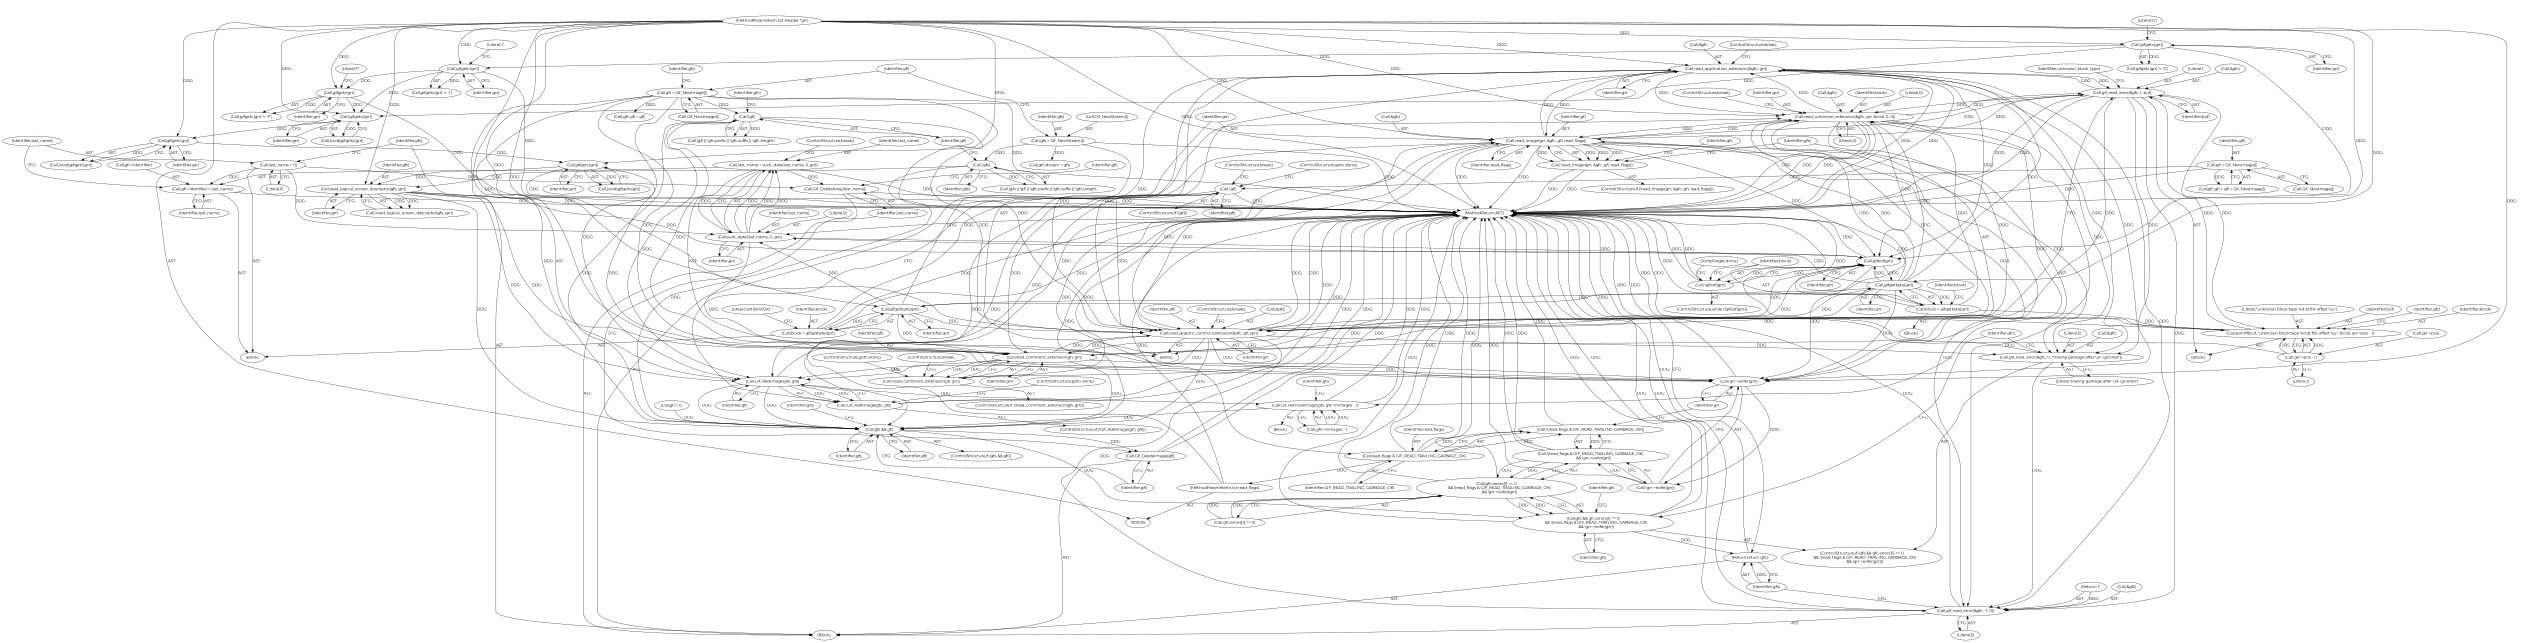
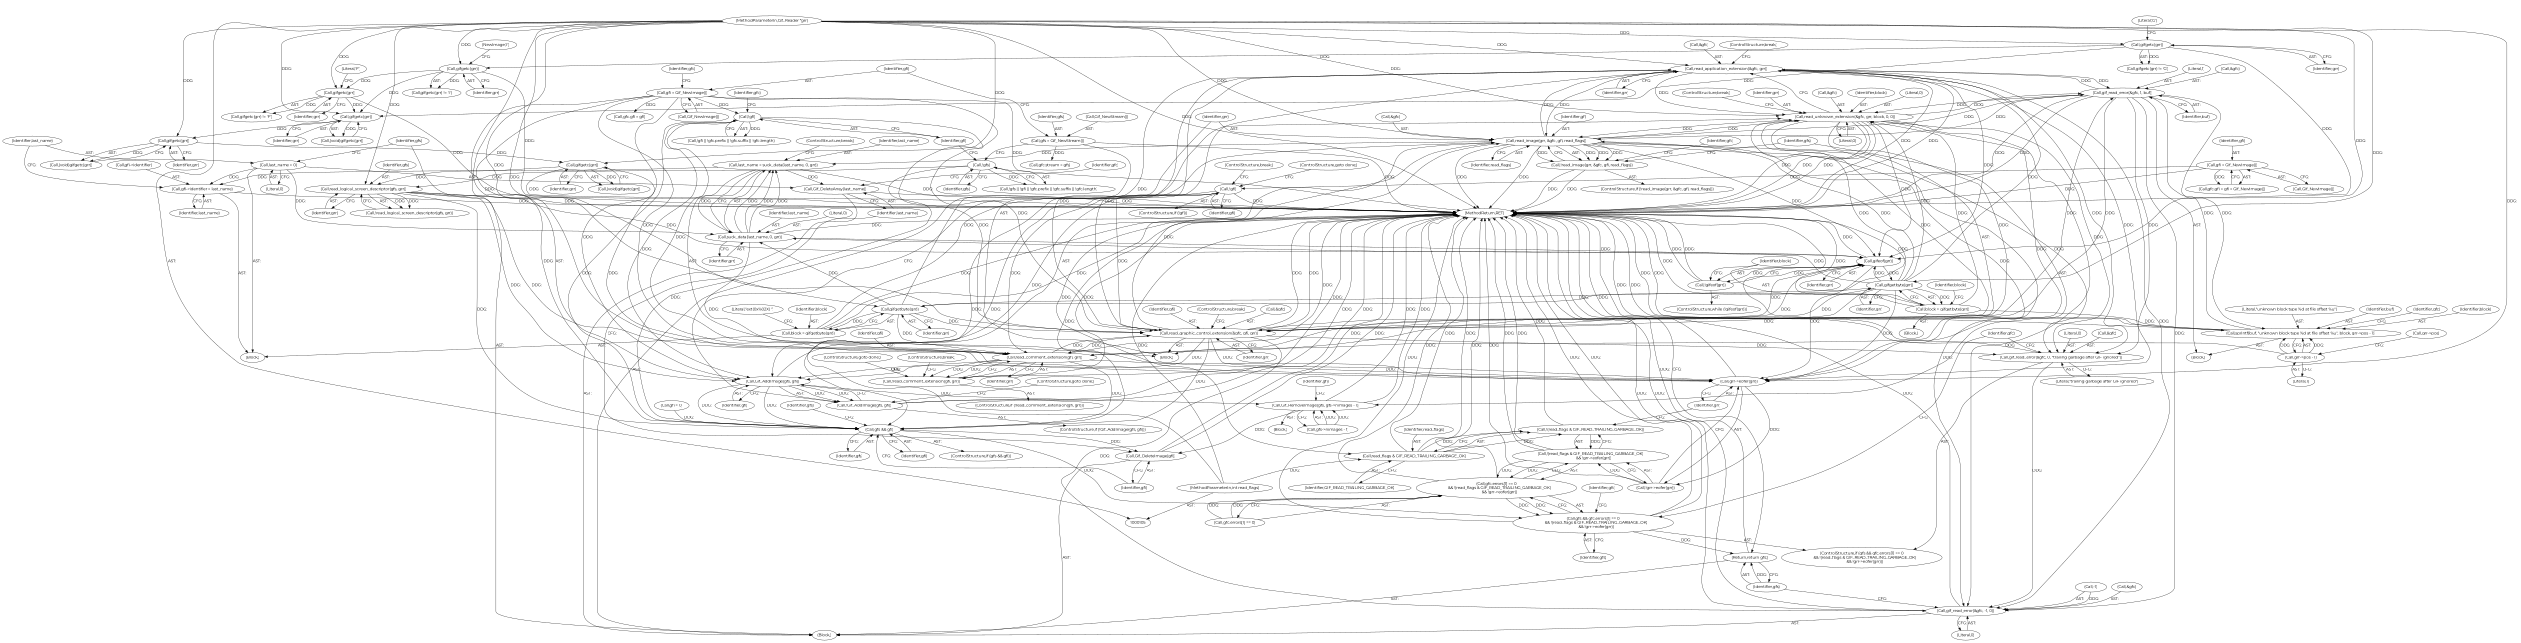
(496, 45) -> (496, 45)
(2069, 69) -> none
(1804, 93) -> (1804, 93)
(1001, 153) -> (1001, 153)
(263, 177) -> (263, 177)
(474, 177) -> (474, 177)
(2072, 213) -> (2072, 213)
(1356, 214) -> (1147, 146)
(1122, 219) -> (1114, 219)
(1067, 261) -> (1067, 261)
(1719, 261) -> none
(2380, 345) -> (2380, 345)
(1112, 417) -> (1244, 431)
(1320, 472) -> (1297, 467)
(2091, 587) -> (2091, 587)
